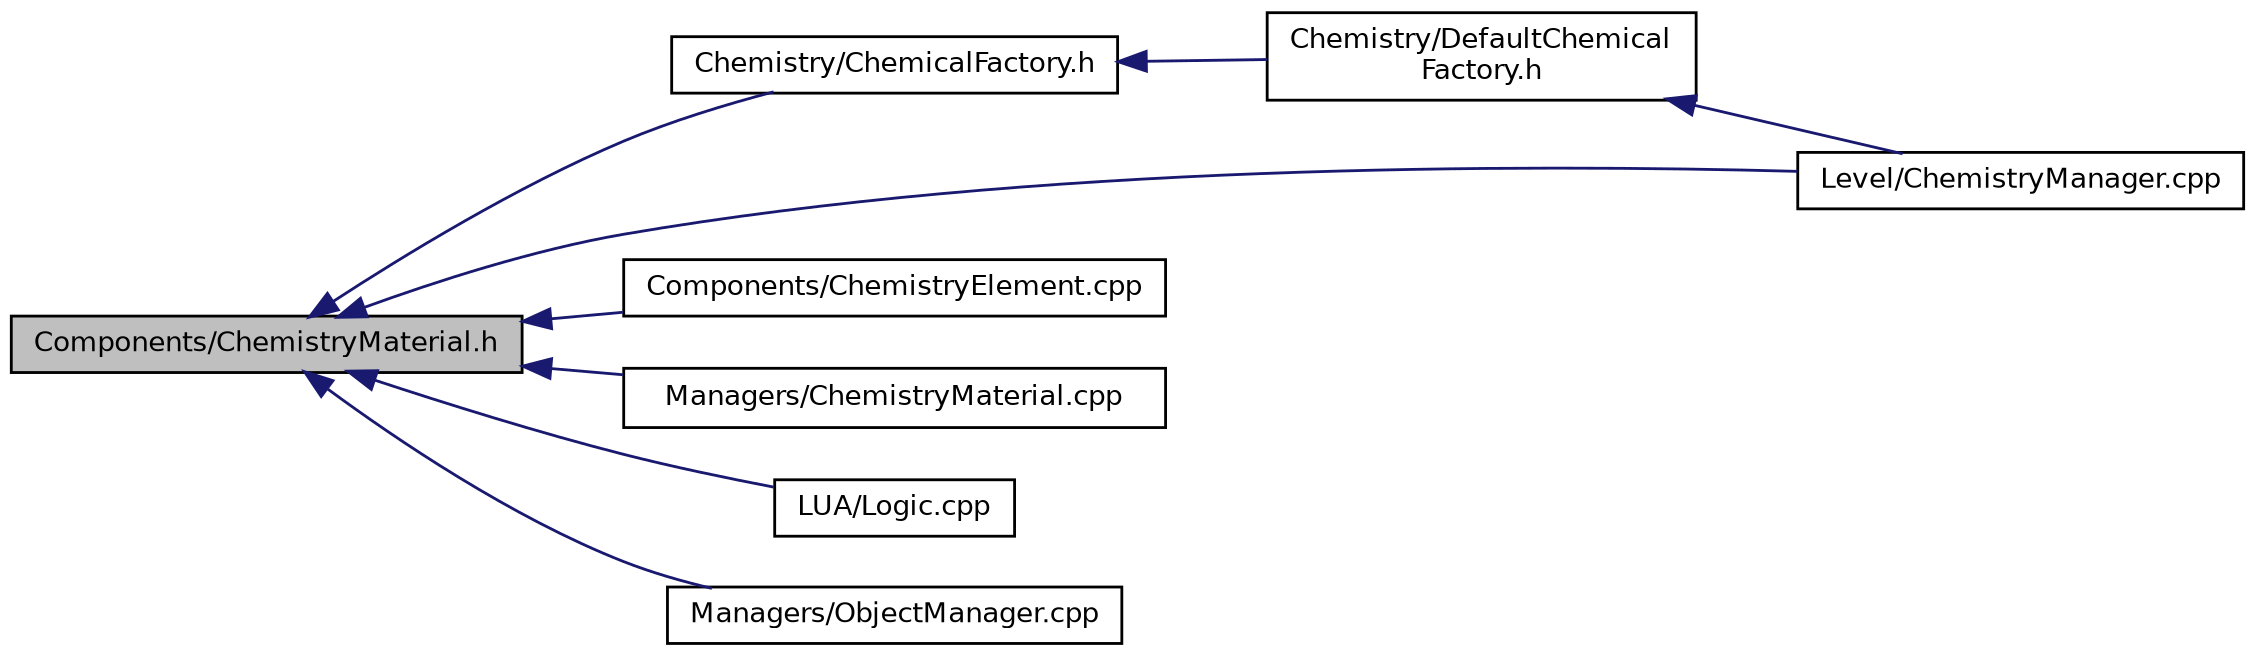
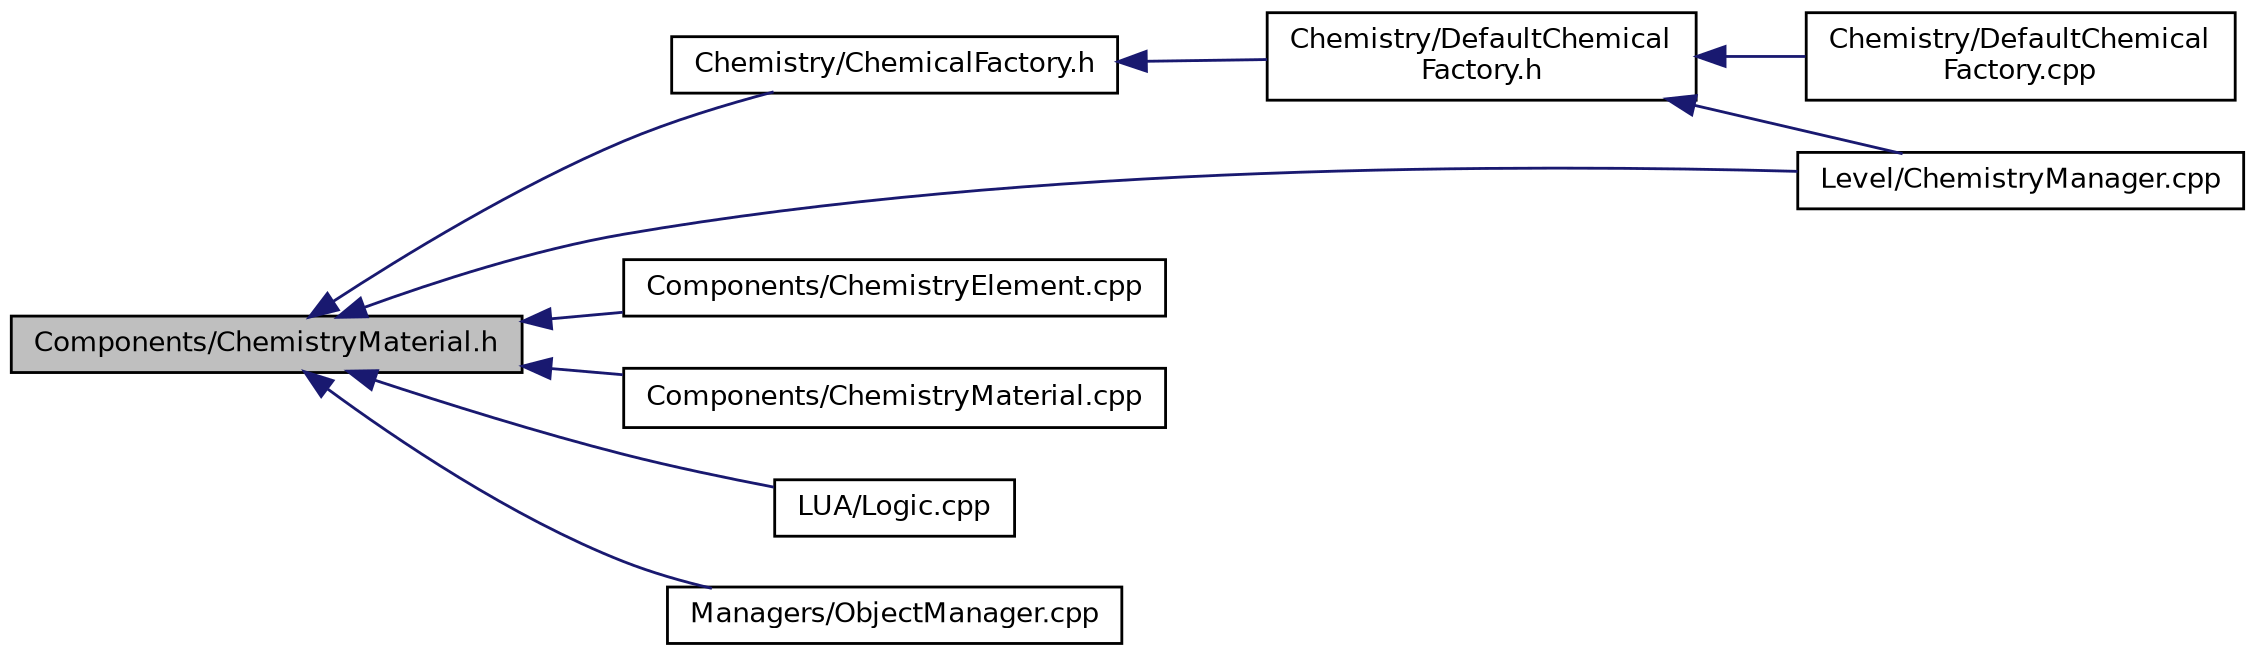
none -> (2021, 56)
(895, 398) -> (895, 398)
